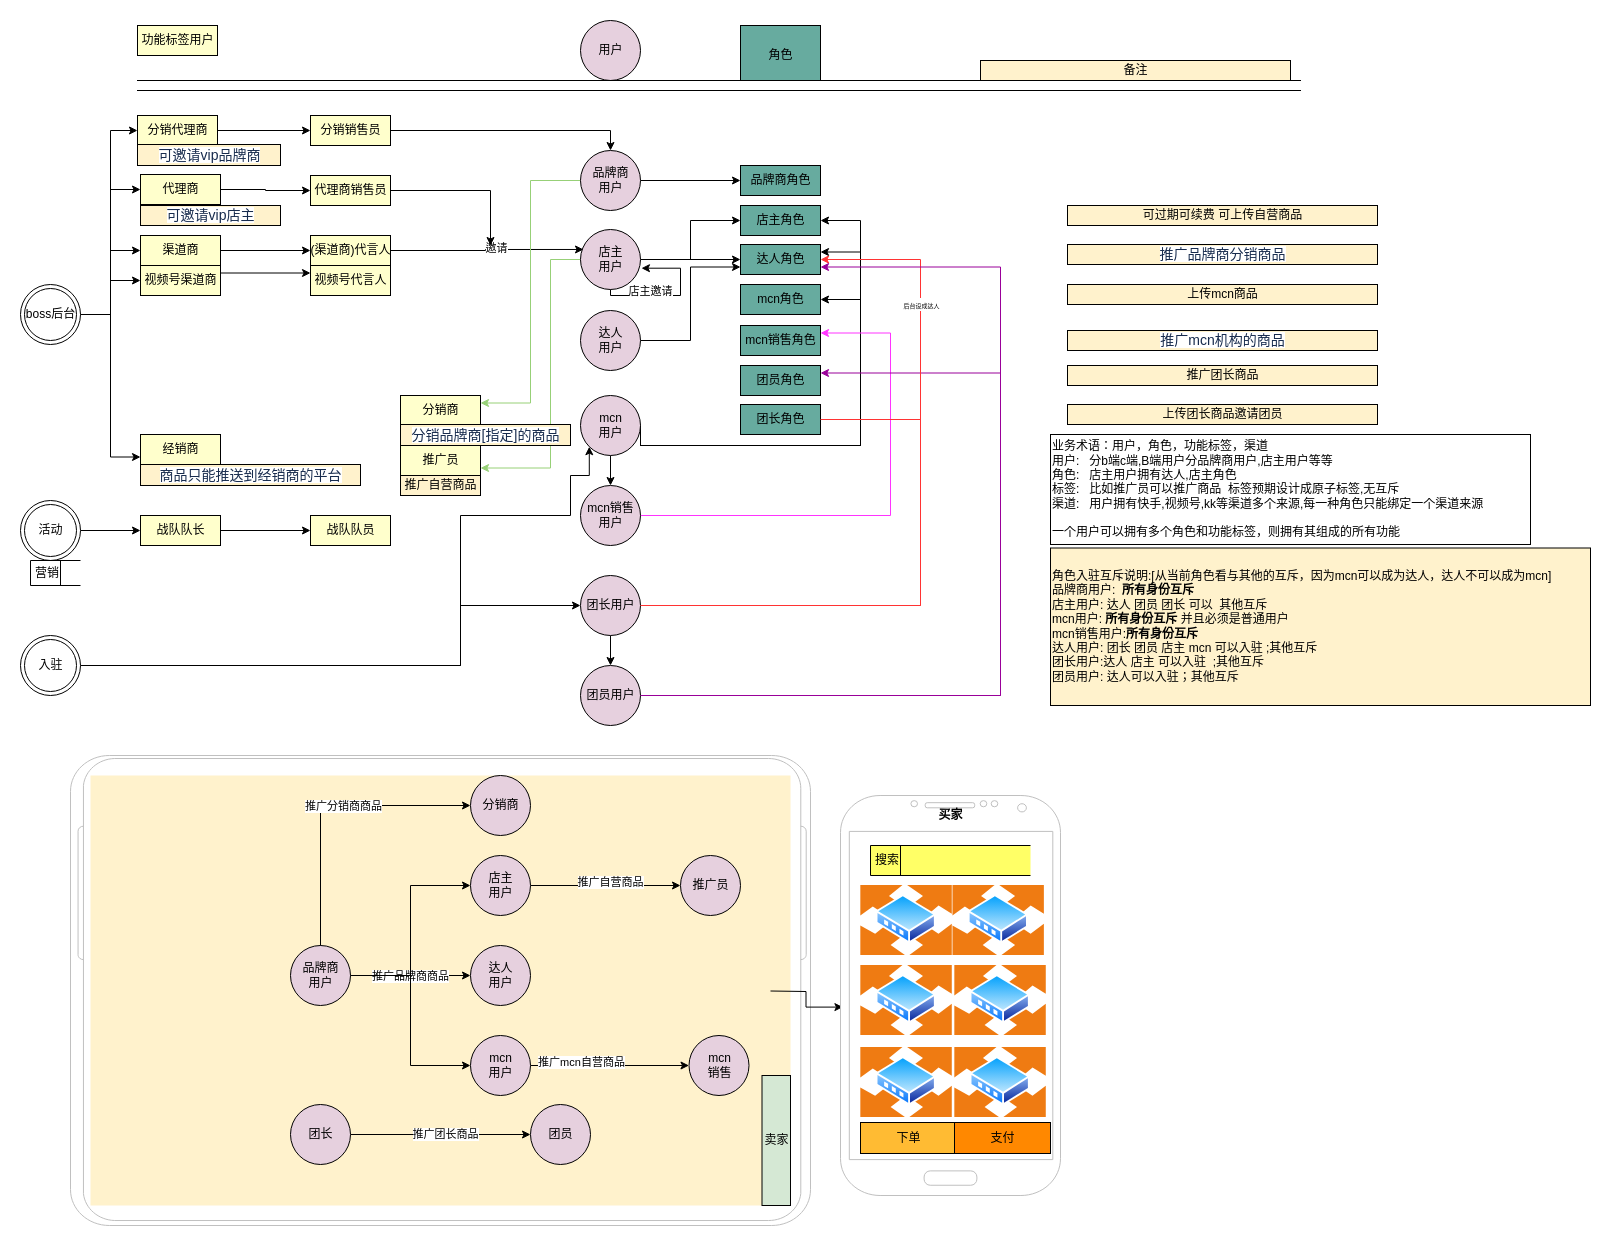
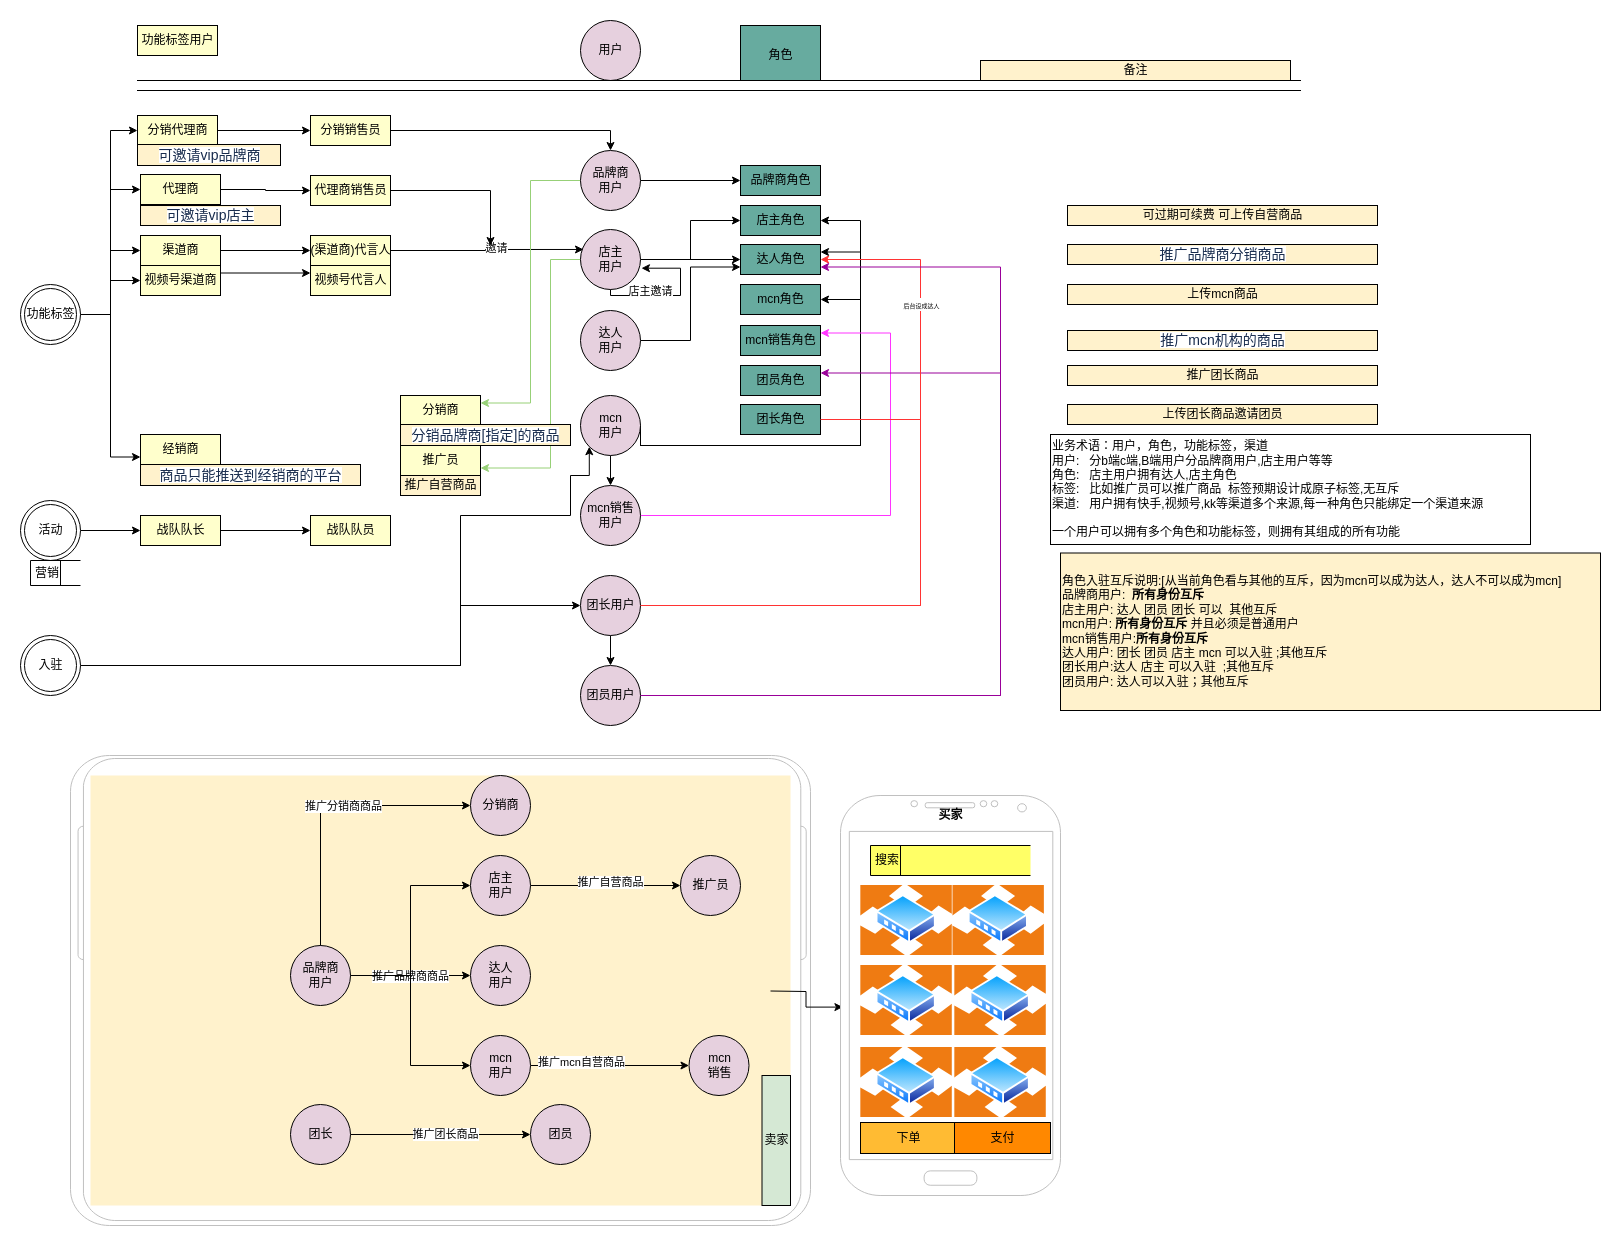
(51, 315) -> (51, 315)
(1321, 627) -> (1331, 632)
